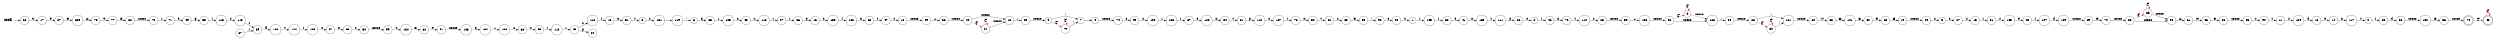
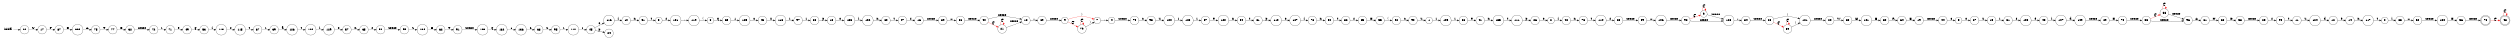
(1064, 17) -> (1080, 17)
(2392, 19) -> (2409, 19)
(249, 25) -> (248, 30)
